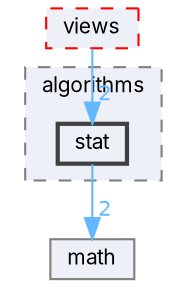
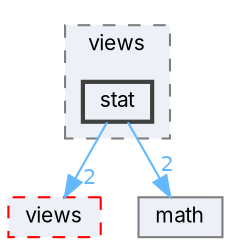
(92, 81) -> (90, 152)
(93, 87) -> (118, 45)
